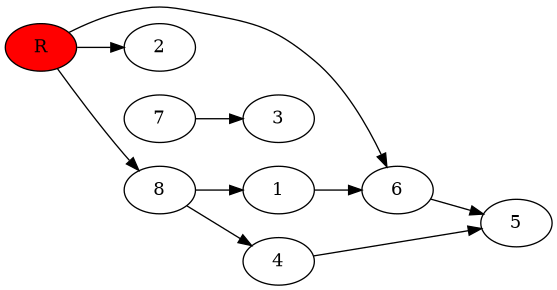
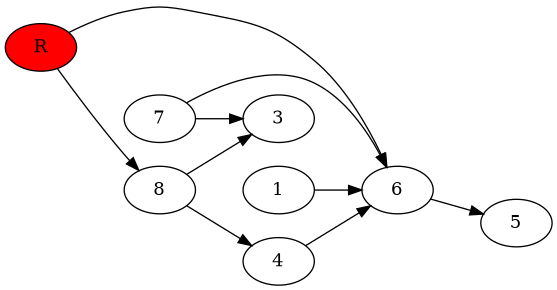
(160, 47) -> none
none -> (298, 77)
(213, 190) -> (214, 158)
(391, 243) -> (332, 229)
